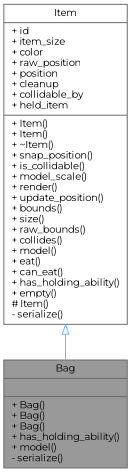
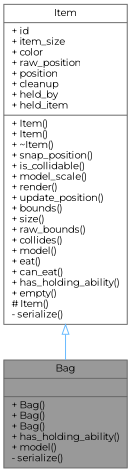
(48, 95) -> (35, 95)
